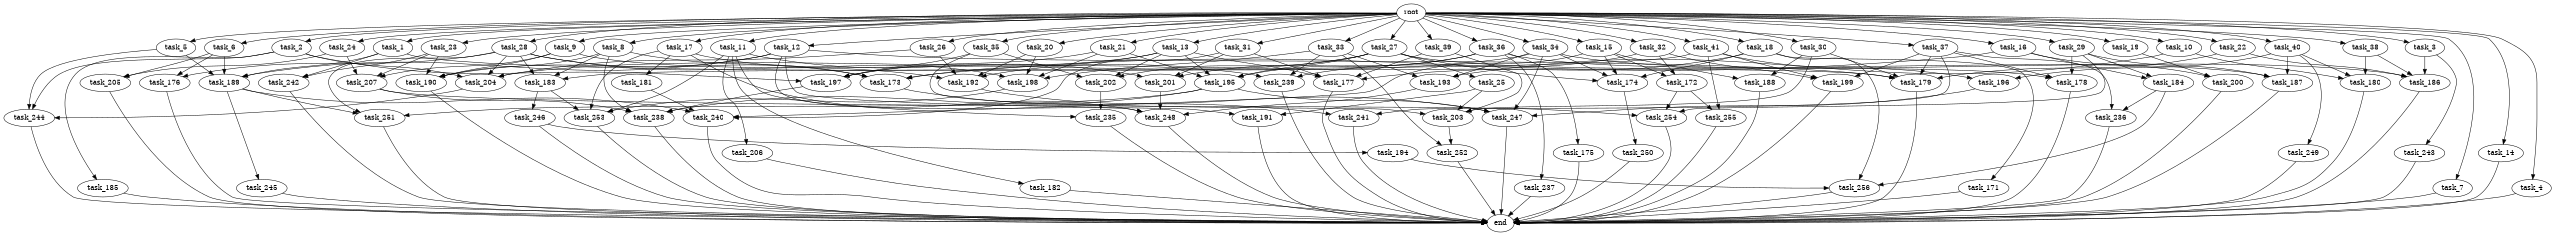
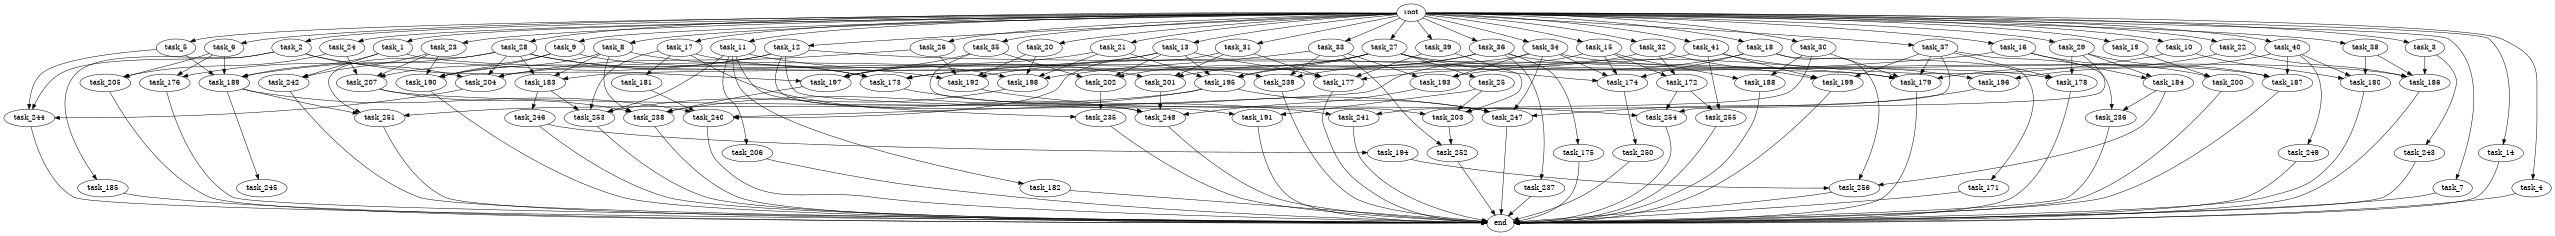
(882, 219) -> none
